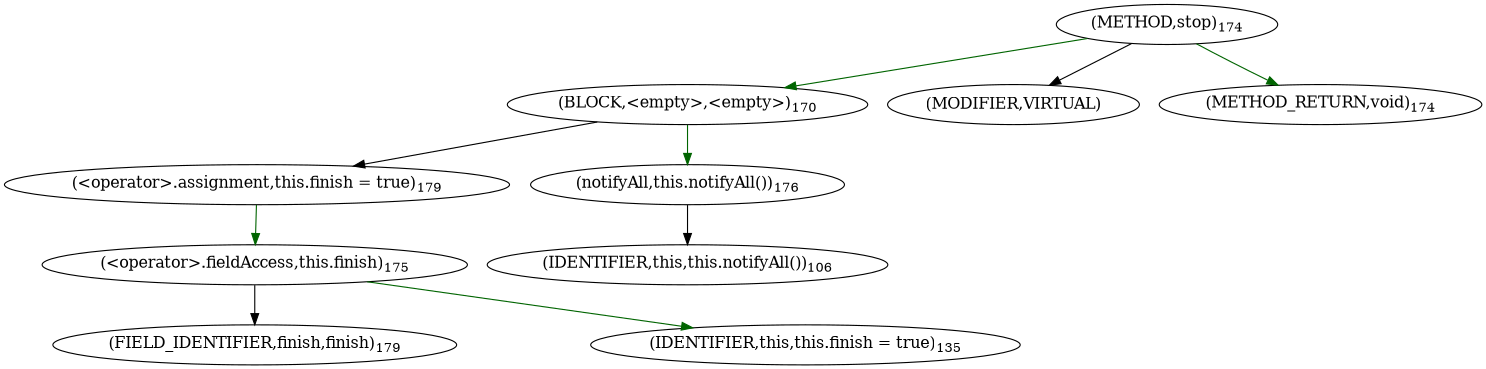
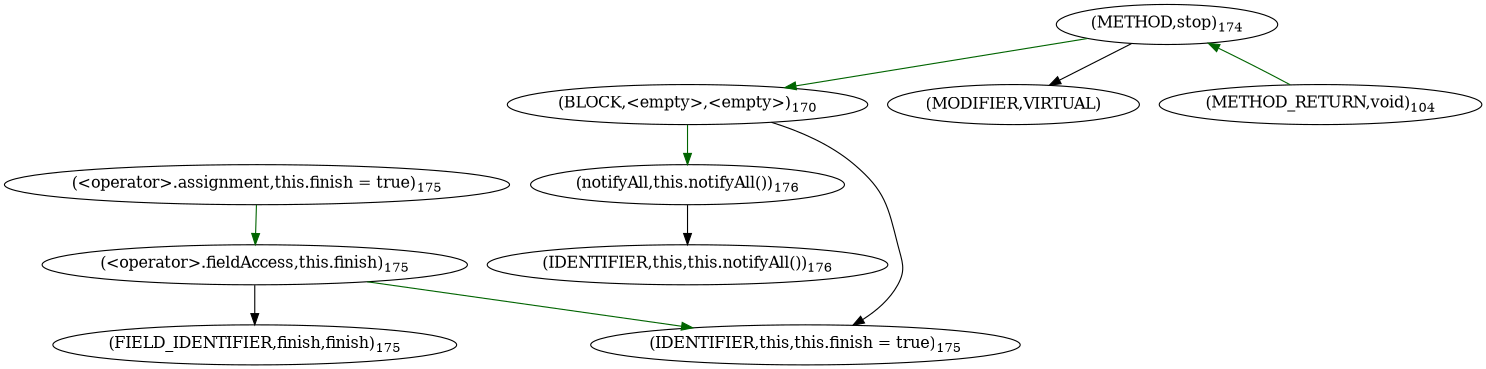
(1232, 62) -> (1255, 66)
(1423, 103) -> (1423, 103)
(481, 143) -> (884, 199)
(429, 183) -> (429, 183)
(820, 263) -> (820, 263)
(388, 343) -> (388, 343)
(949, 343) -> (949, 343)
